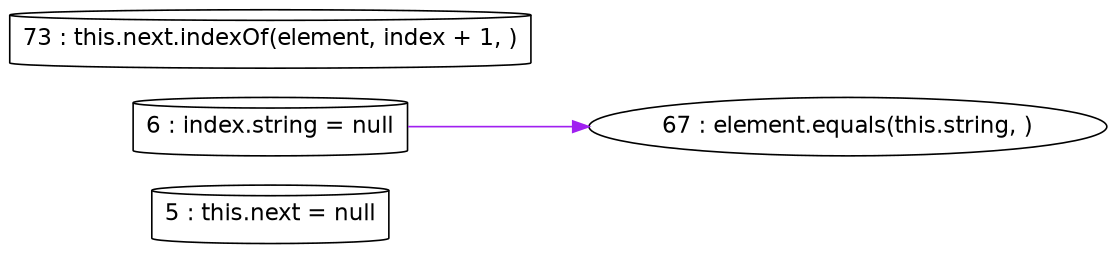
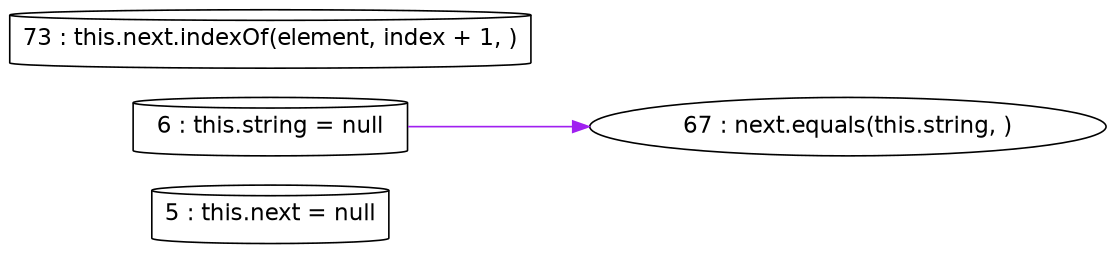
(270, 127) -> (270, 127)
(848, 127) -> (848, 127)
